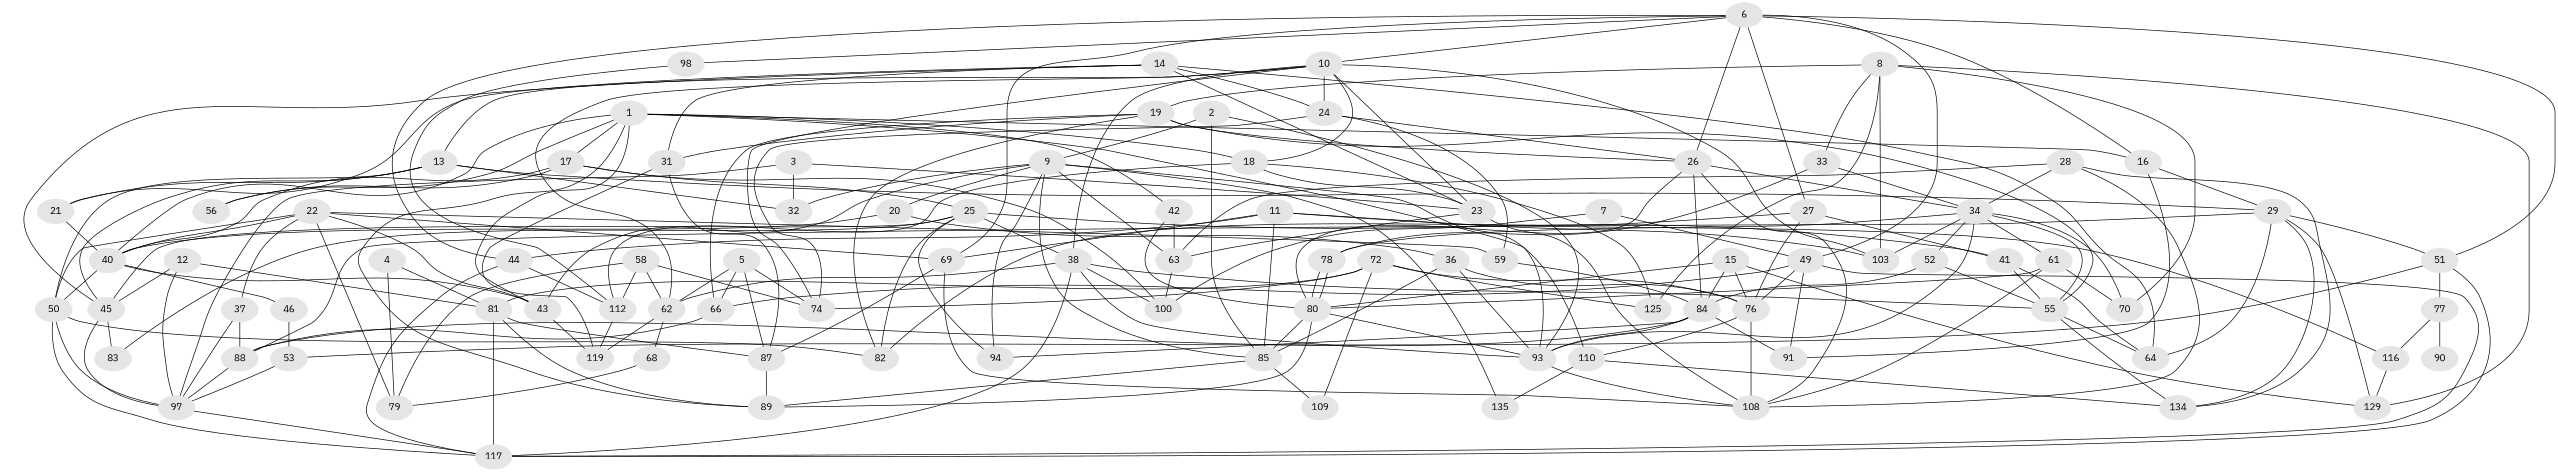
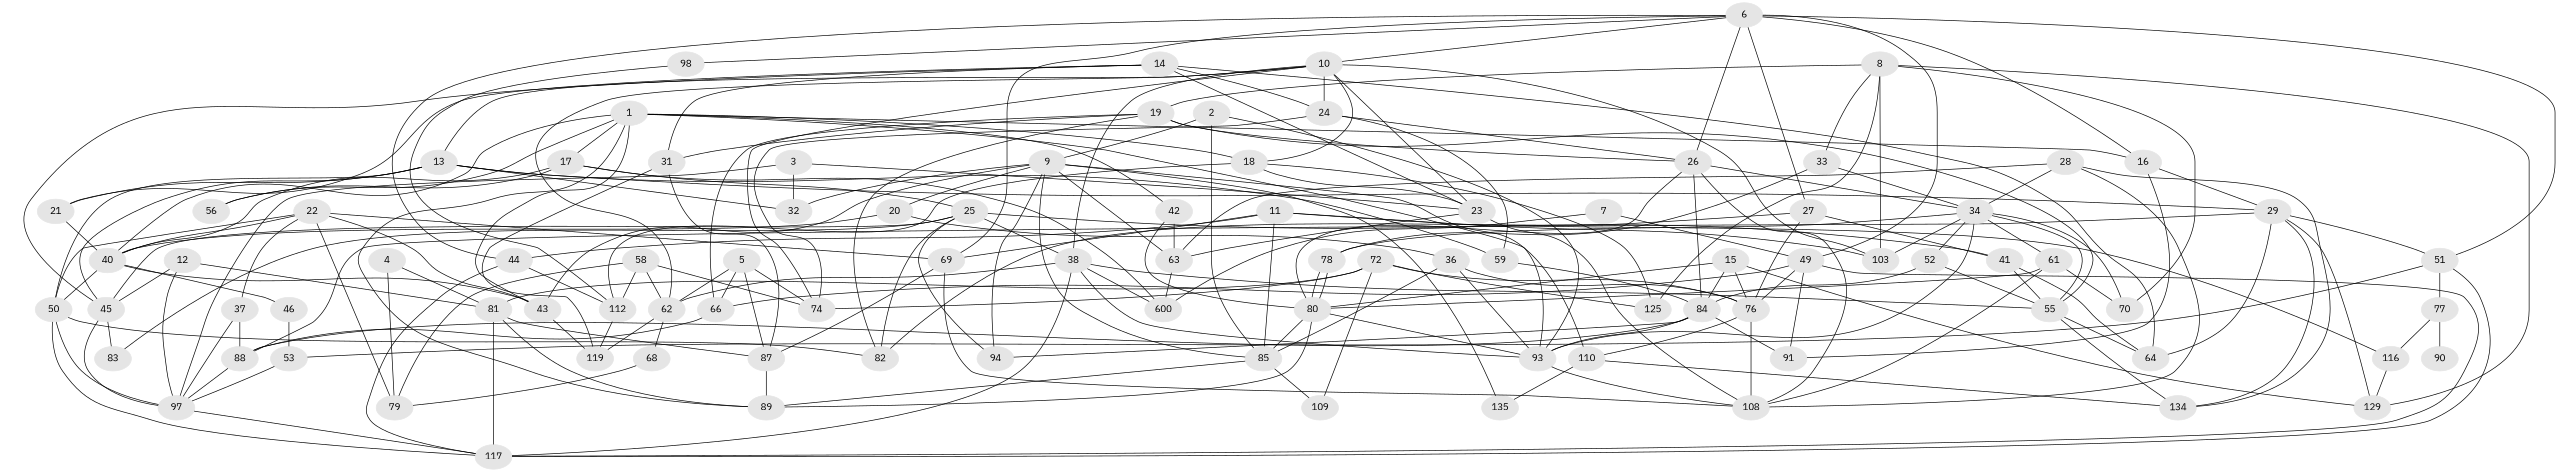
(678, 222) -> (975, 176)
(1163, 310) -> (1163, 310)
